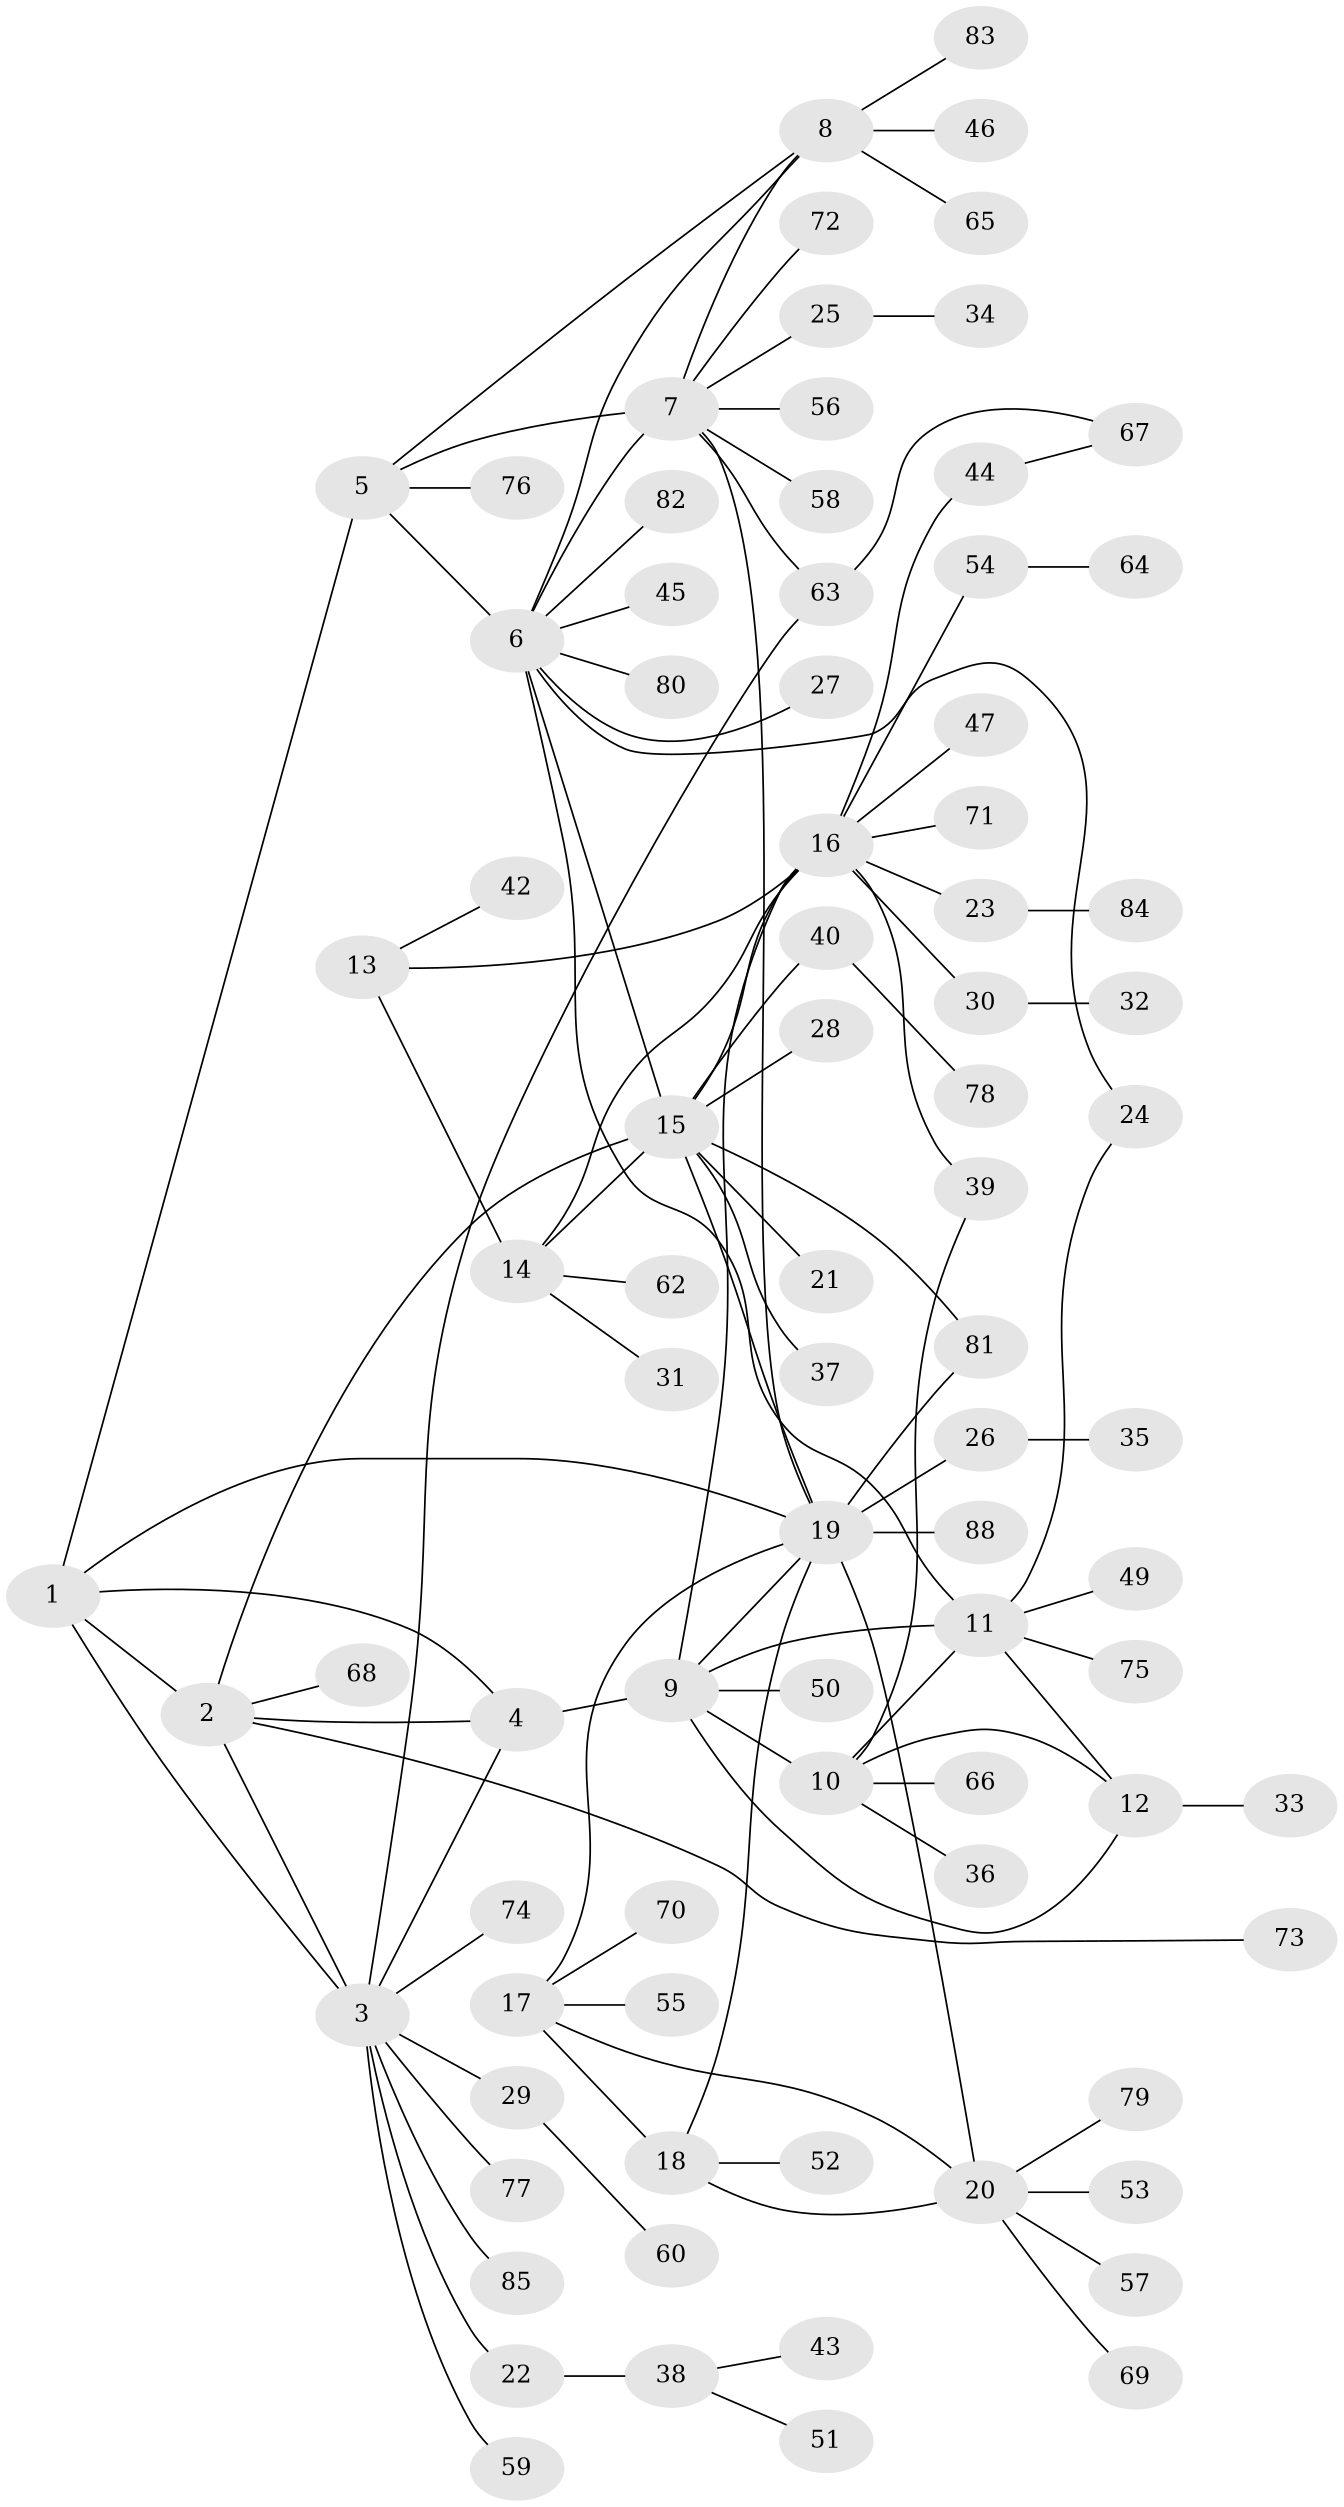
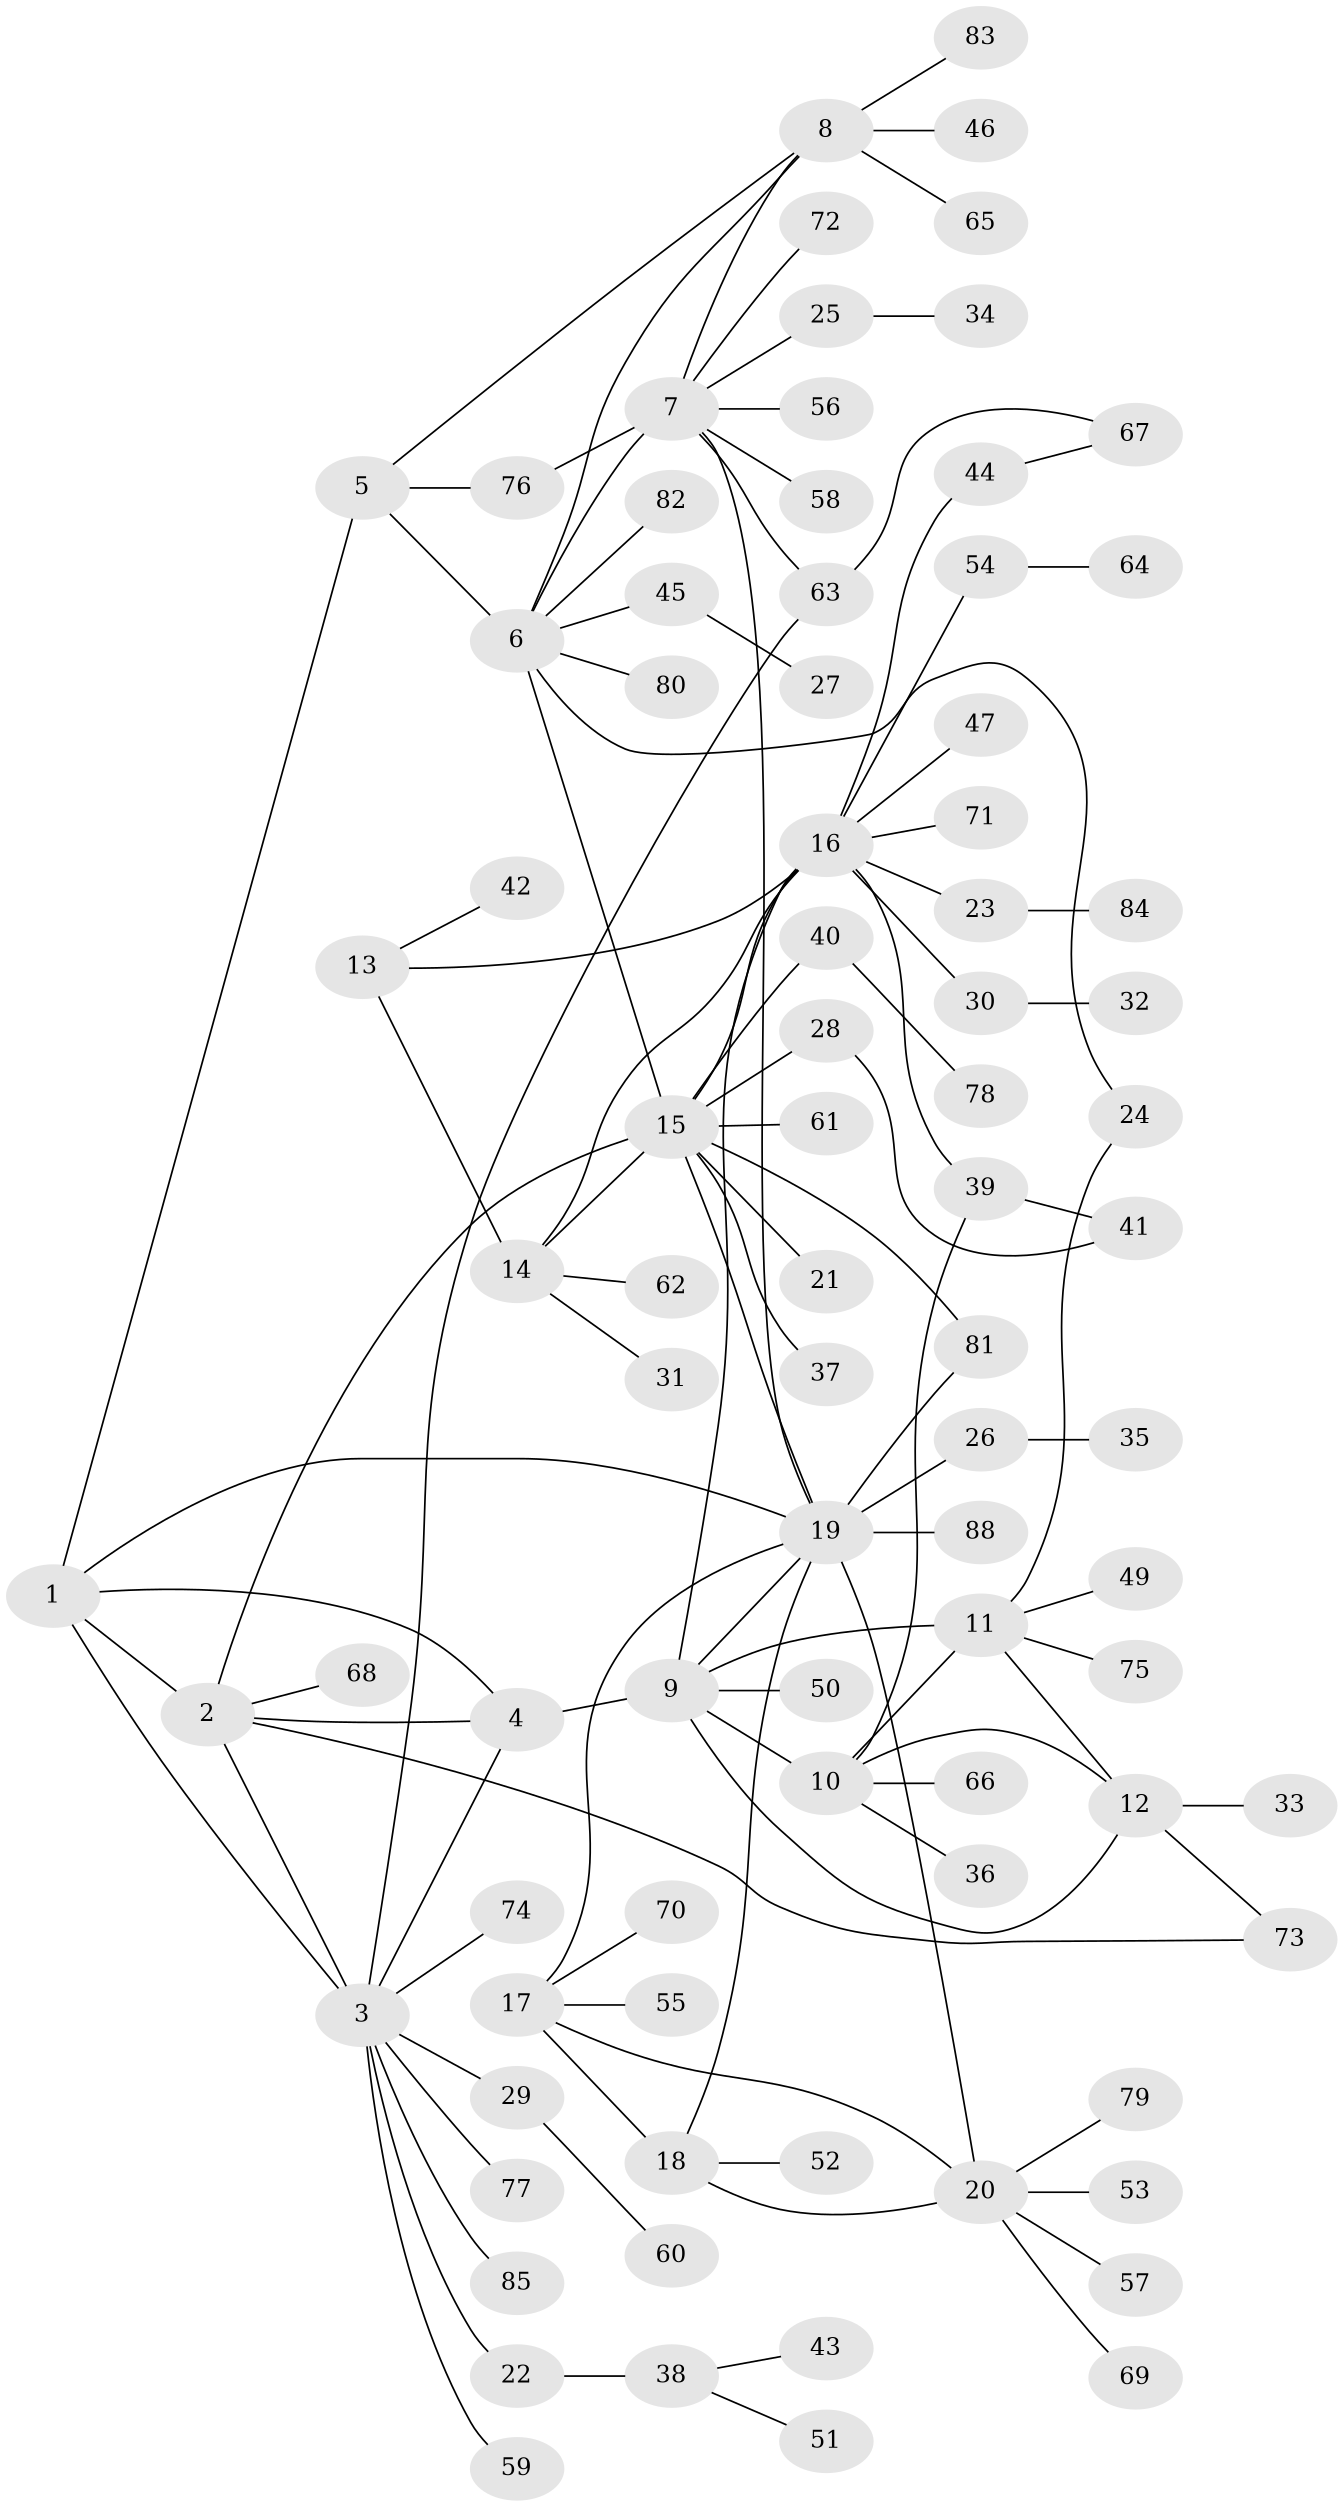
(510, 431) -> (603, 444)
(656, 740) -> (743, 637)
none -> (826, 1124)
(641, 1191) -> none
none -> (1136, 1228)
none -> (1213, 1873)
